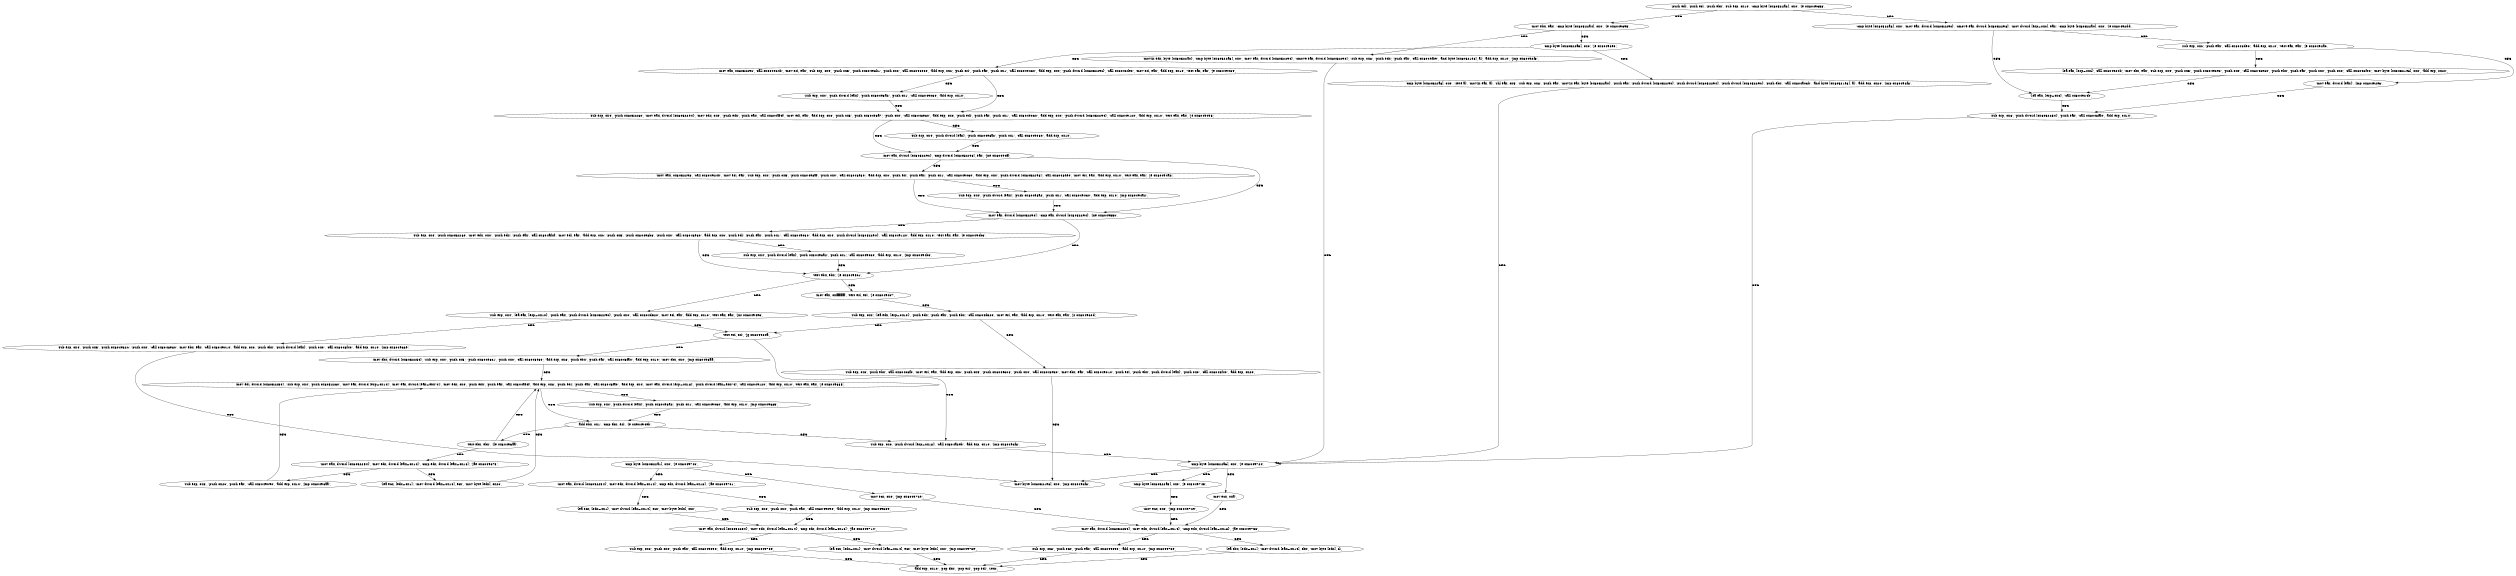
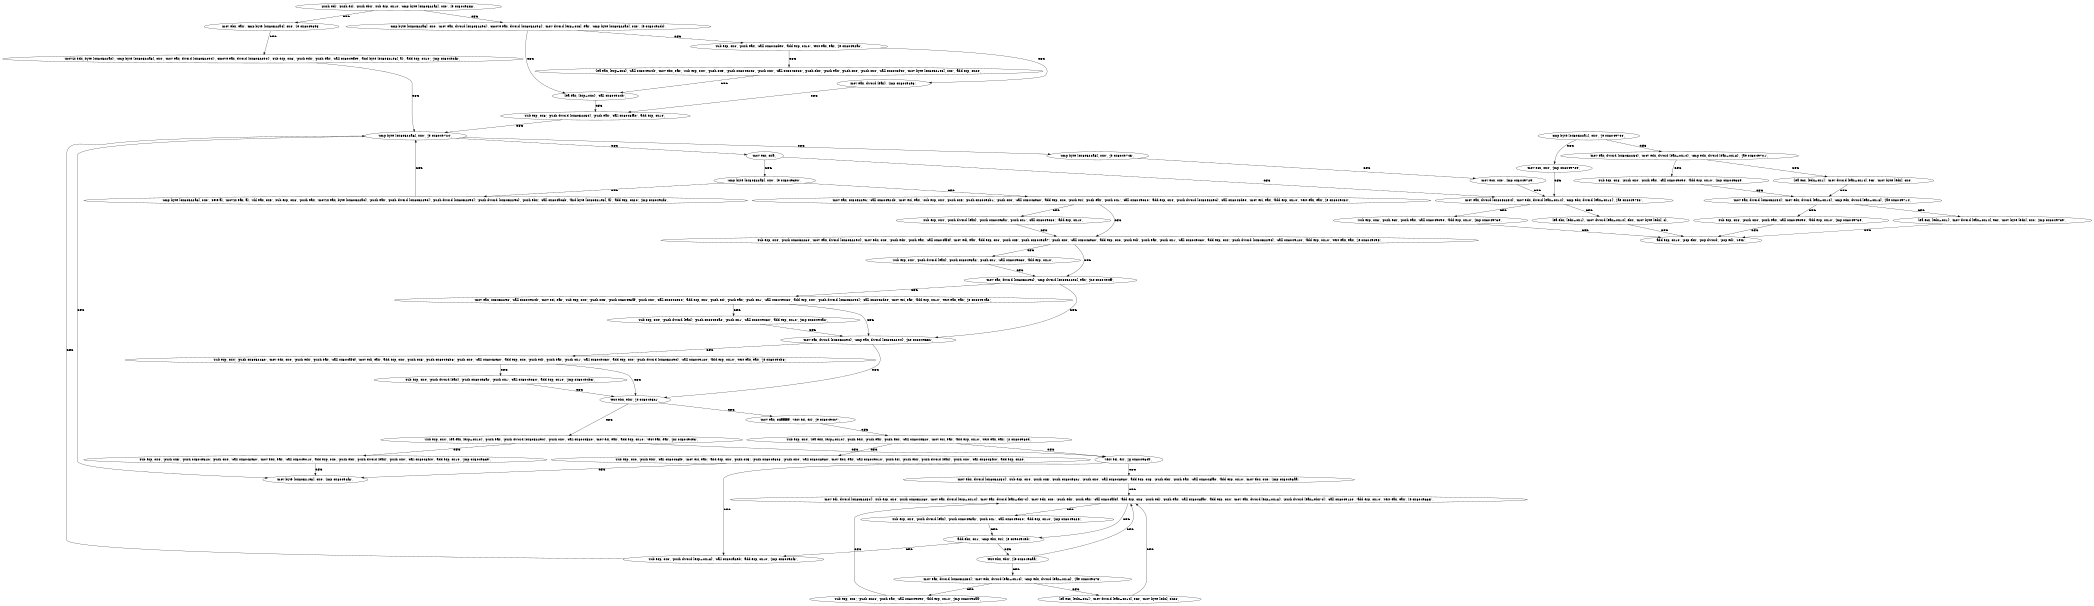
(1581, 35) -> (765, 167)
(957, 569) -> (1701, 240)
